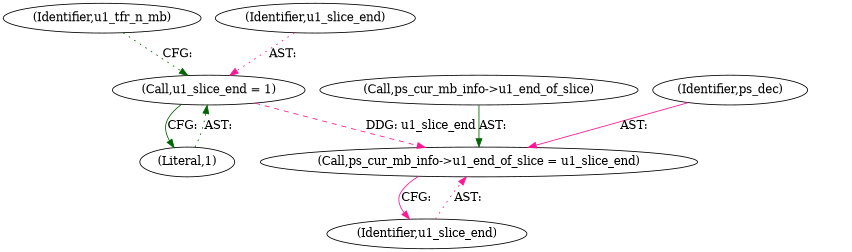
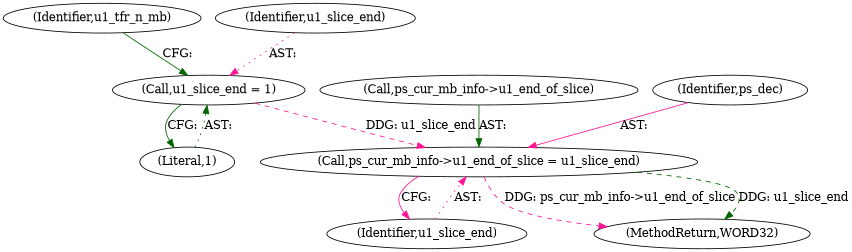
(152, 52) -> (152, 52)
none -> (702, 234)
